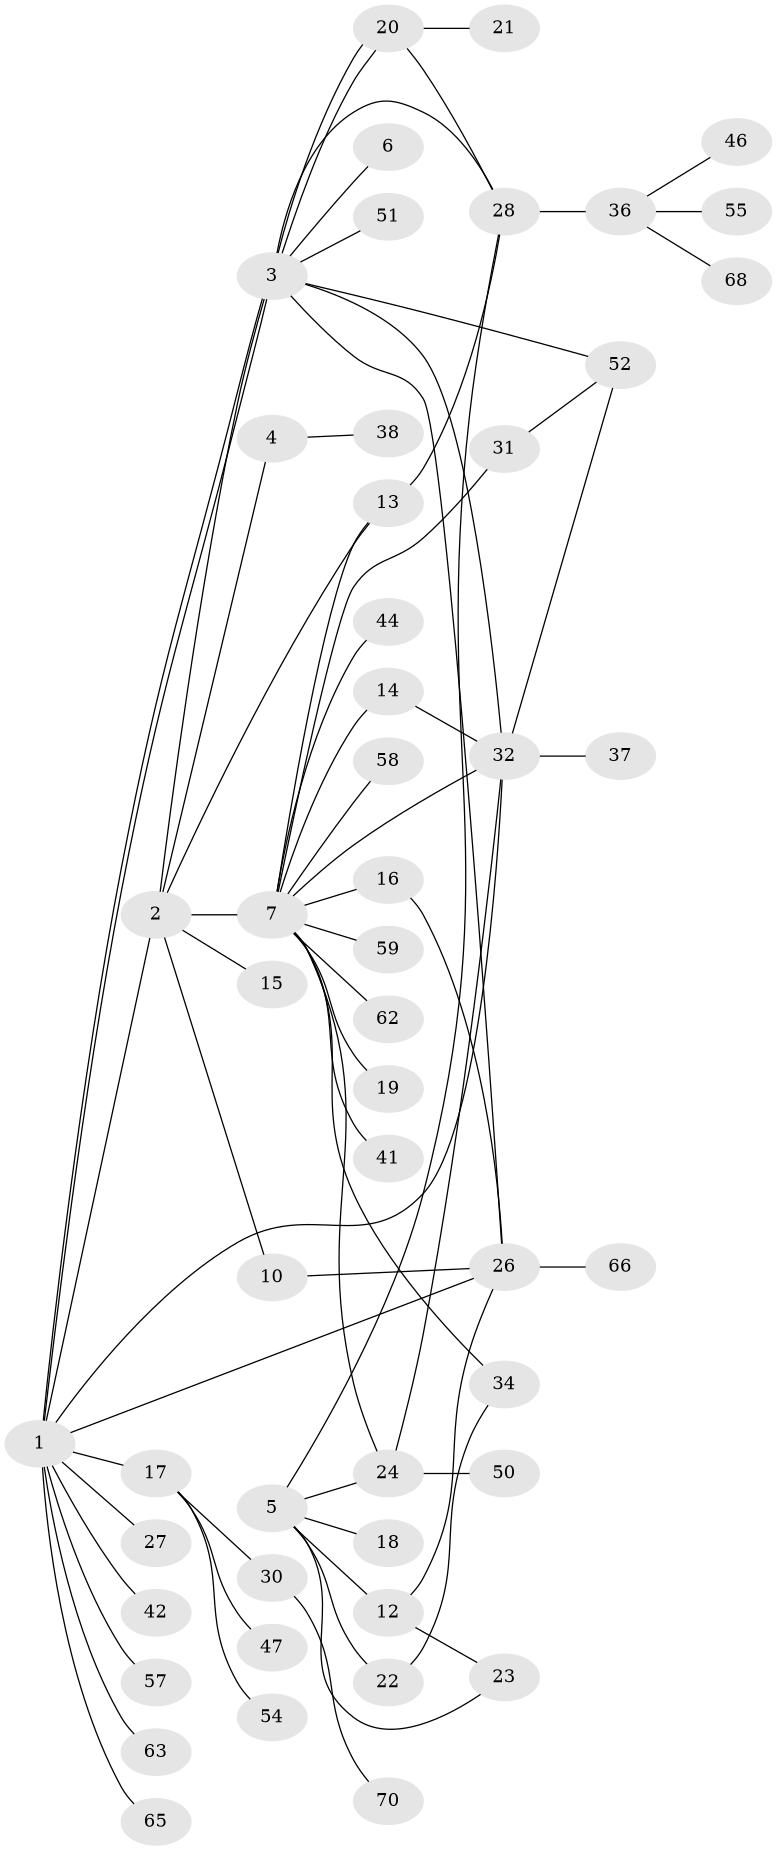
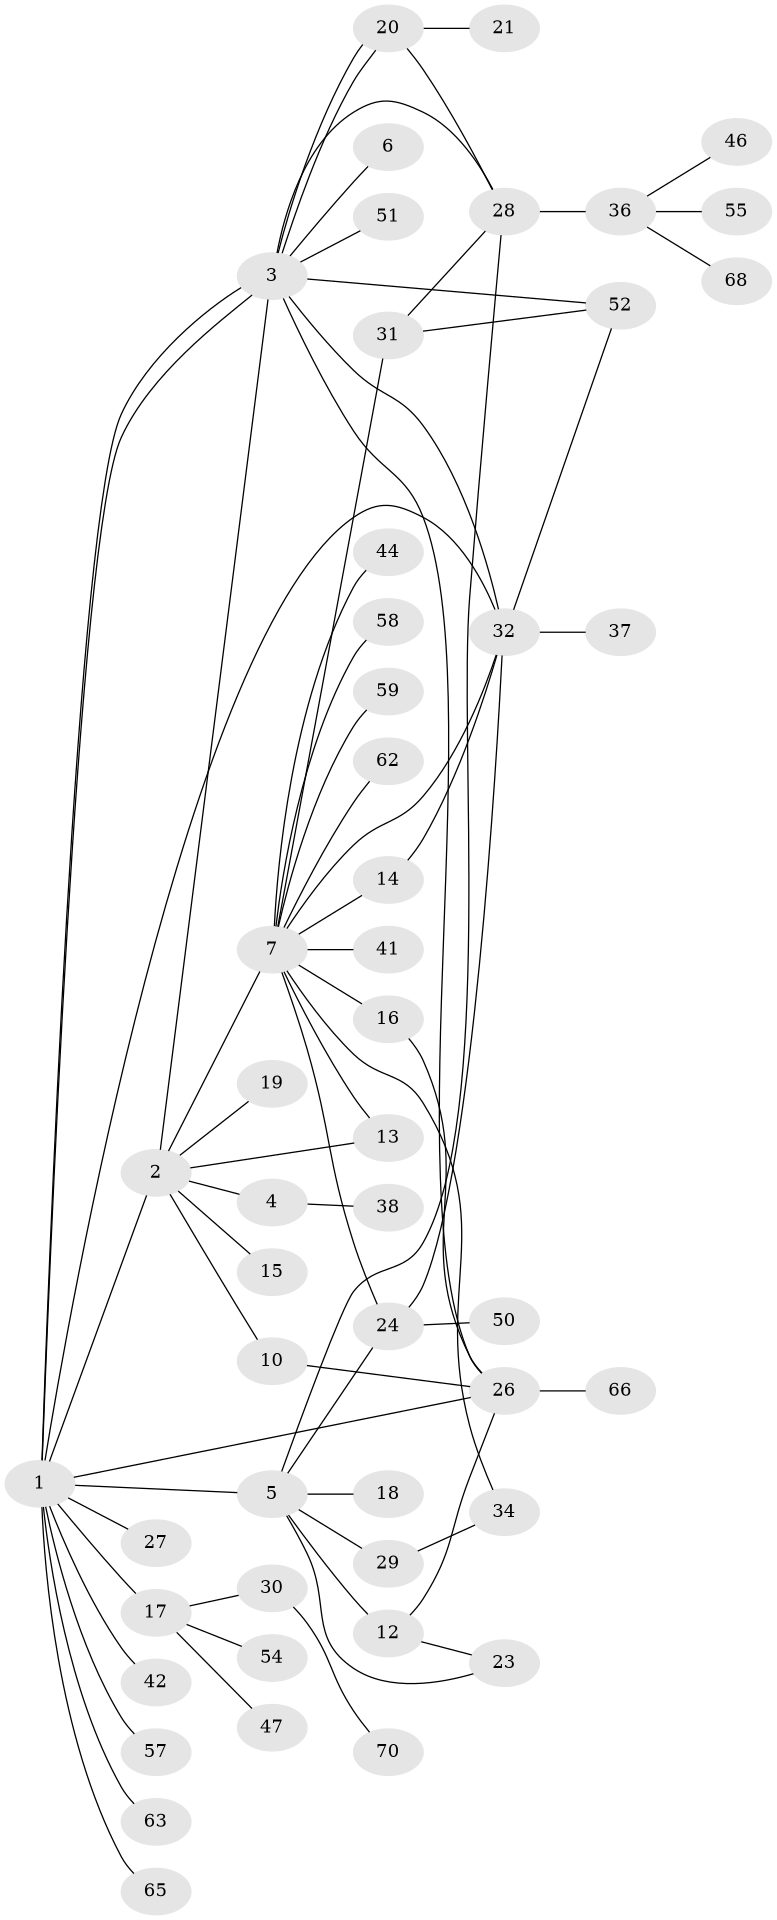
(468, 365) -> (447, 273)
(330, 1002) -> (214, 1128)
none -> (156, 1489)
(388, 1683) -> (388, 1564)
